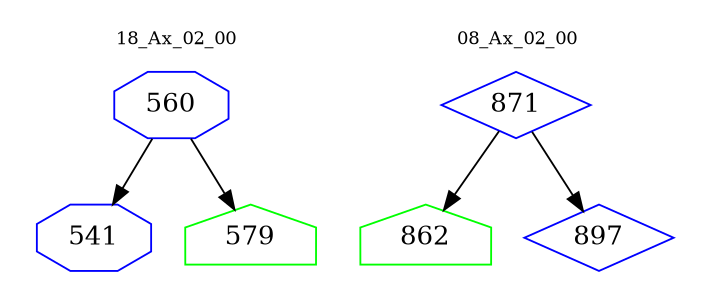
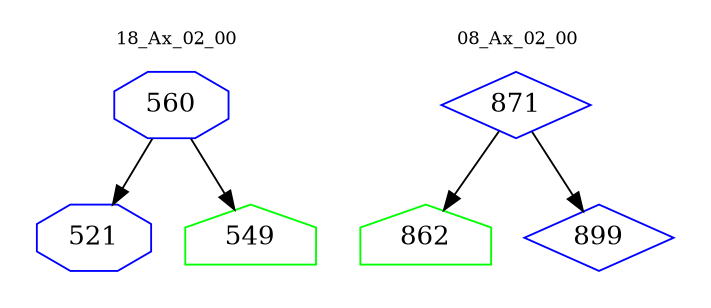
(94, 238) -> (94, 238)
(251, 238) -> (251, 238)
(599, 238) -> (599, 238)
